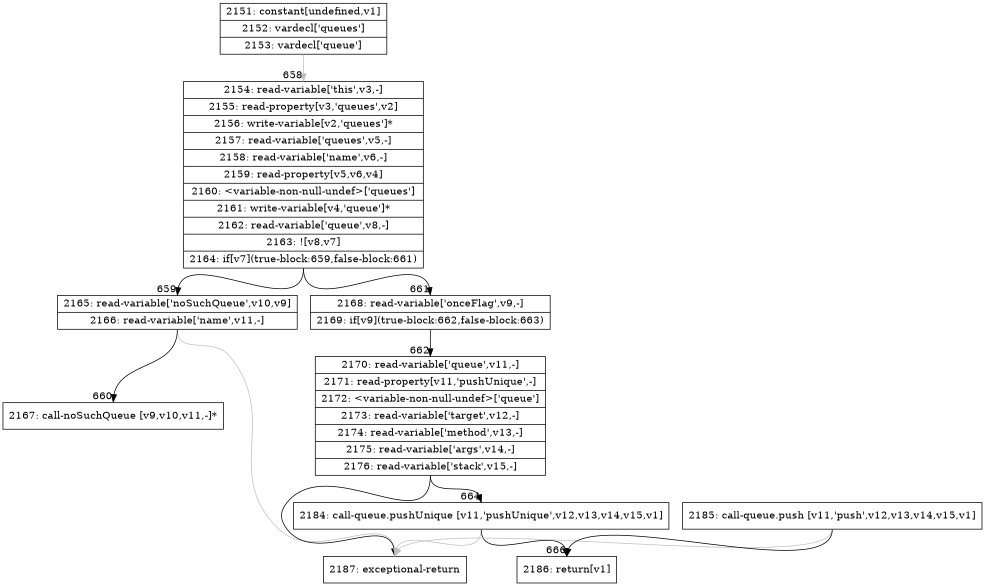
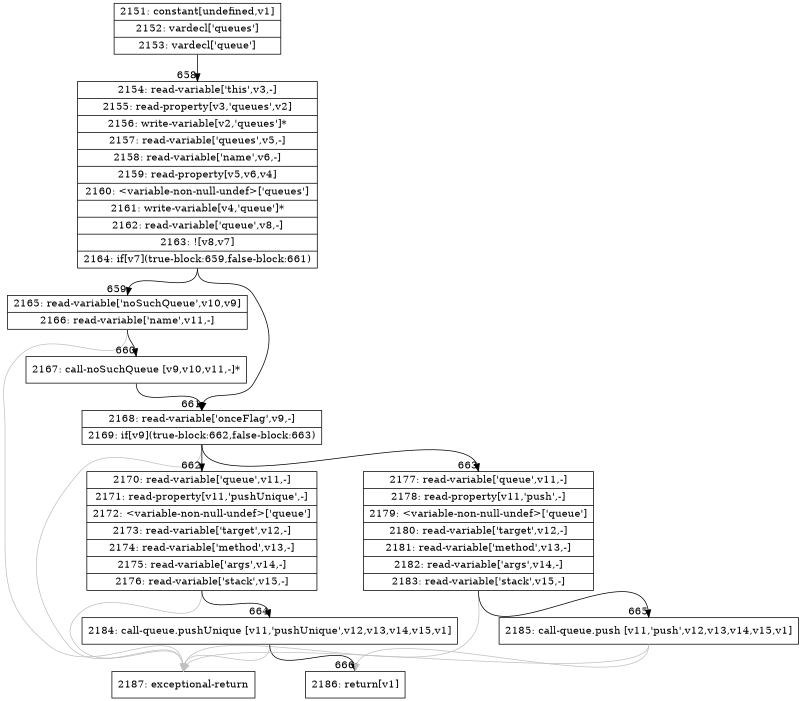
(303, 64) -> (197, 64)
none -> (165, 397)
(294, 497) -> (75, 618)
none -> (478, 531)
(689, 542) -> (490, 656)
none -> (38, 549)
